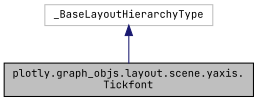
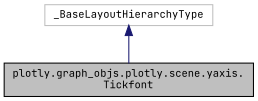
(129, 80) -> (129, 80)
